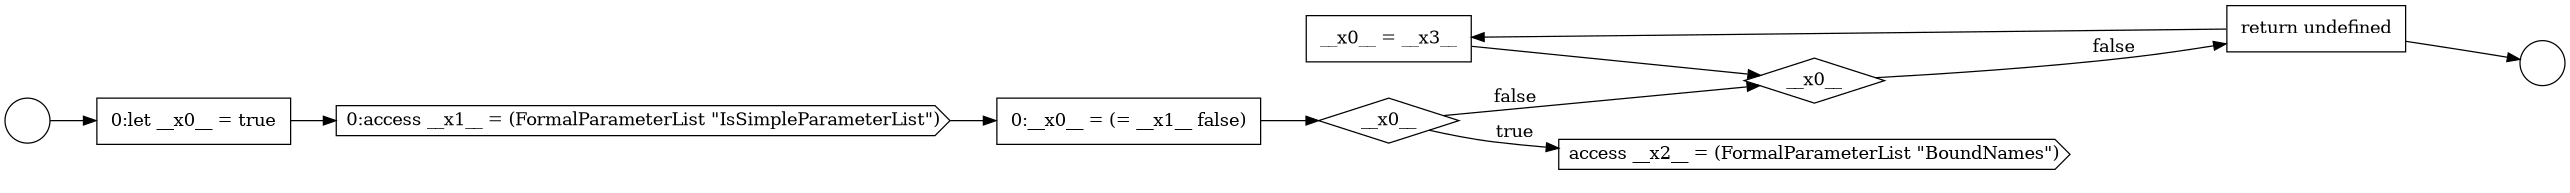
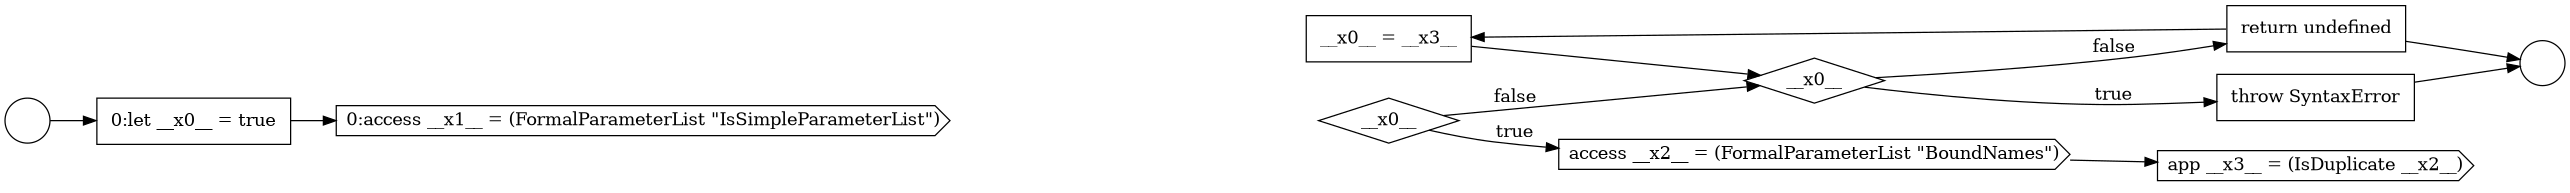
none -> (2316, 97)
(1128, 121) -> none
none -> (2316, 166)
